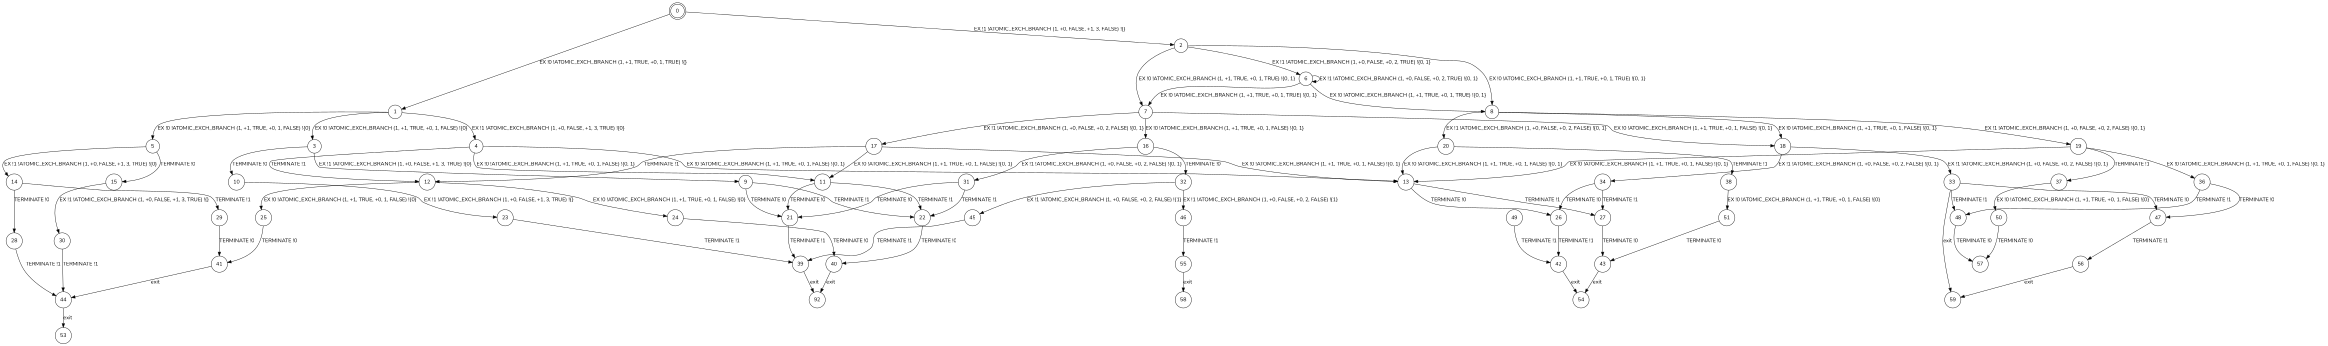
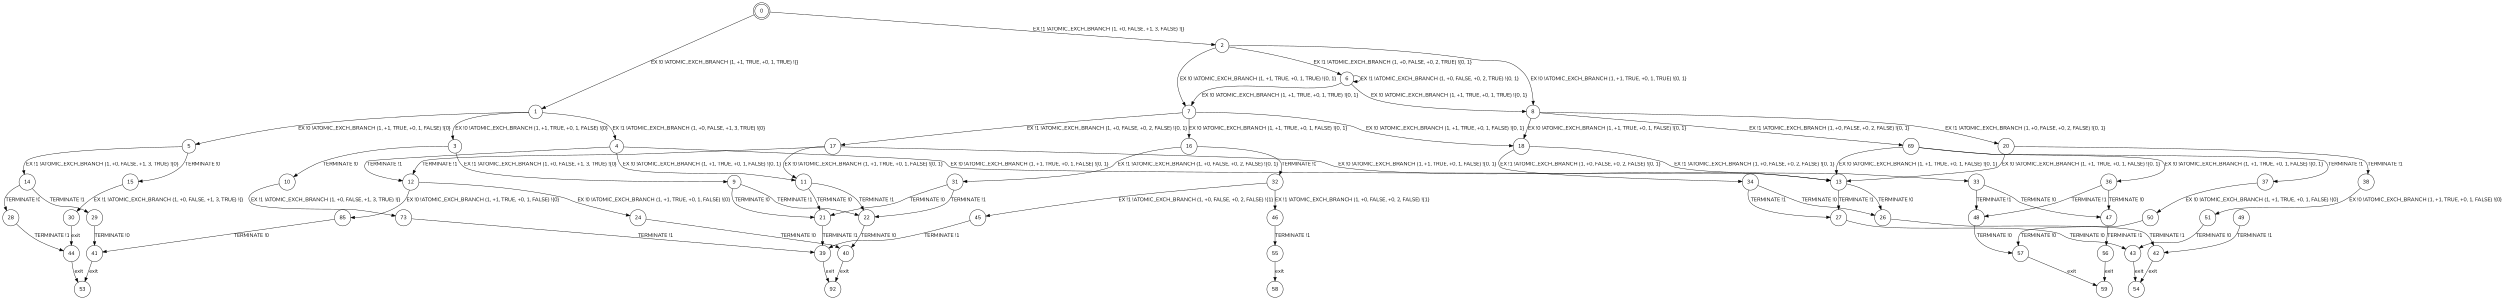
(2078, 146) -> (1911, 146)
(264, 218) -> (343, 218)
(505, 218) -> (404, 218)
(1943, 239) -> (2061, 271)
(81, 264) -> (76, 236)
(143, 282) -> (89, 270)
